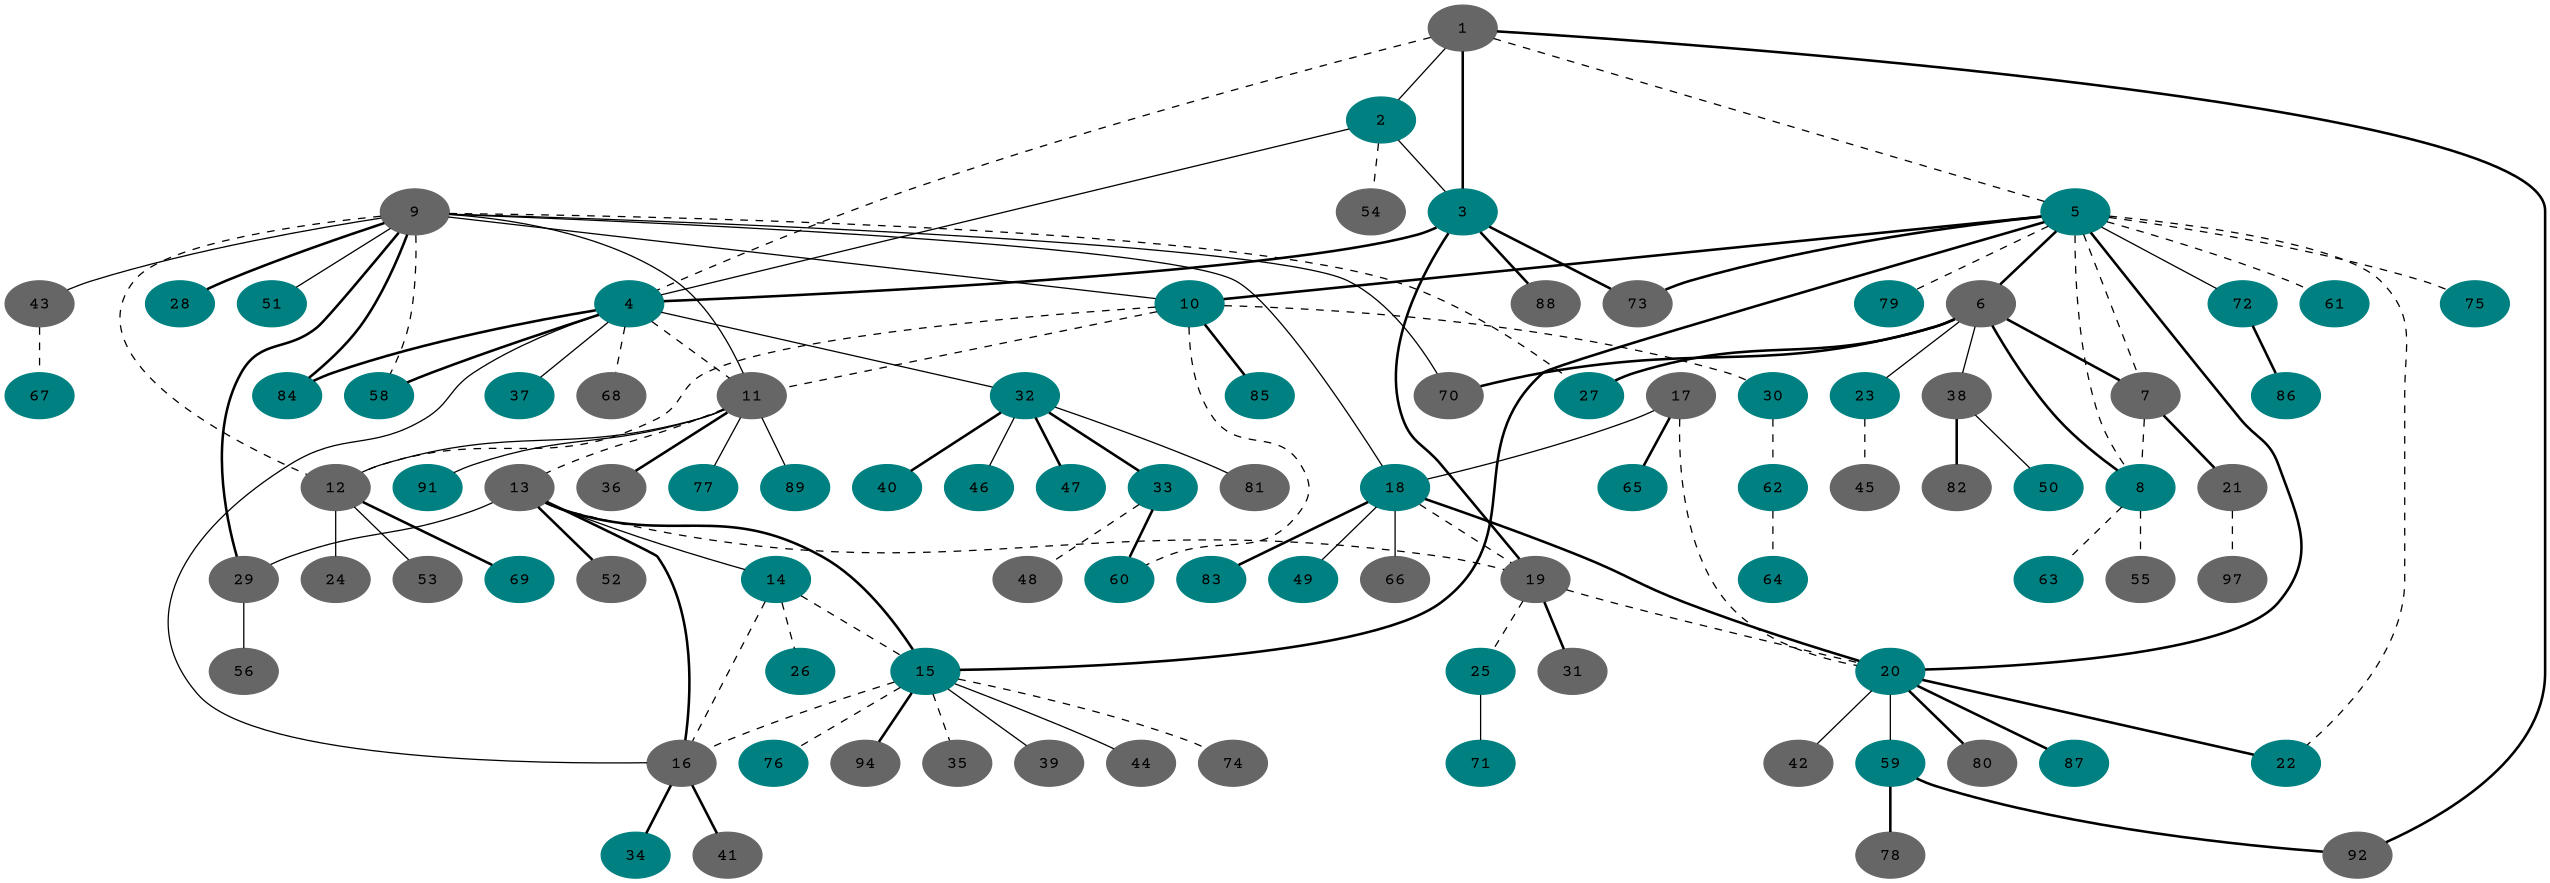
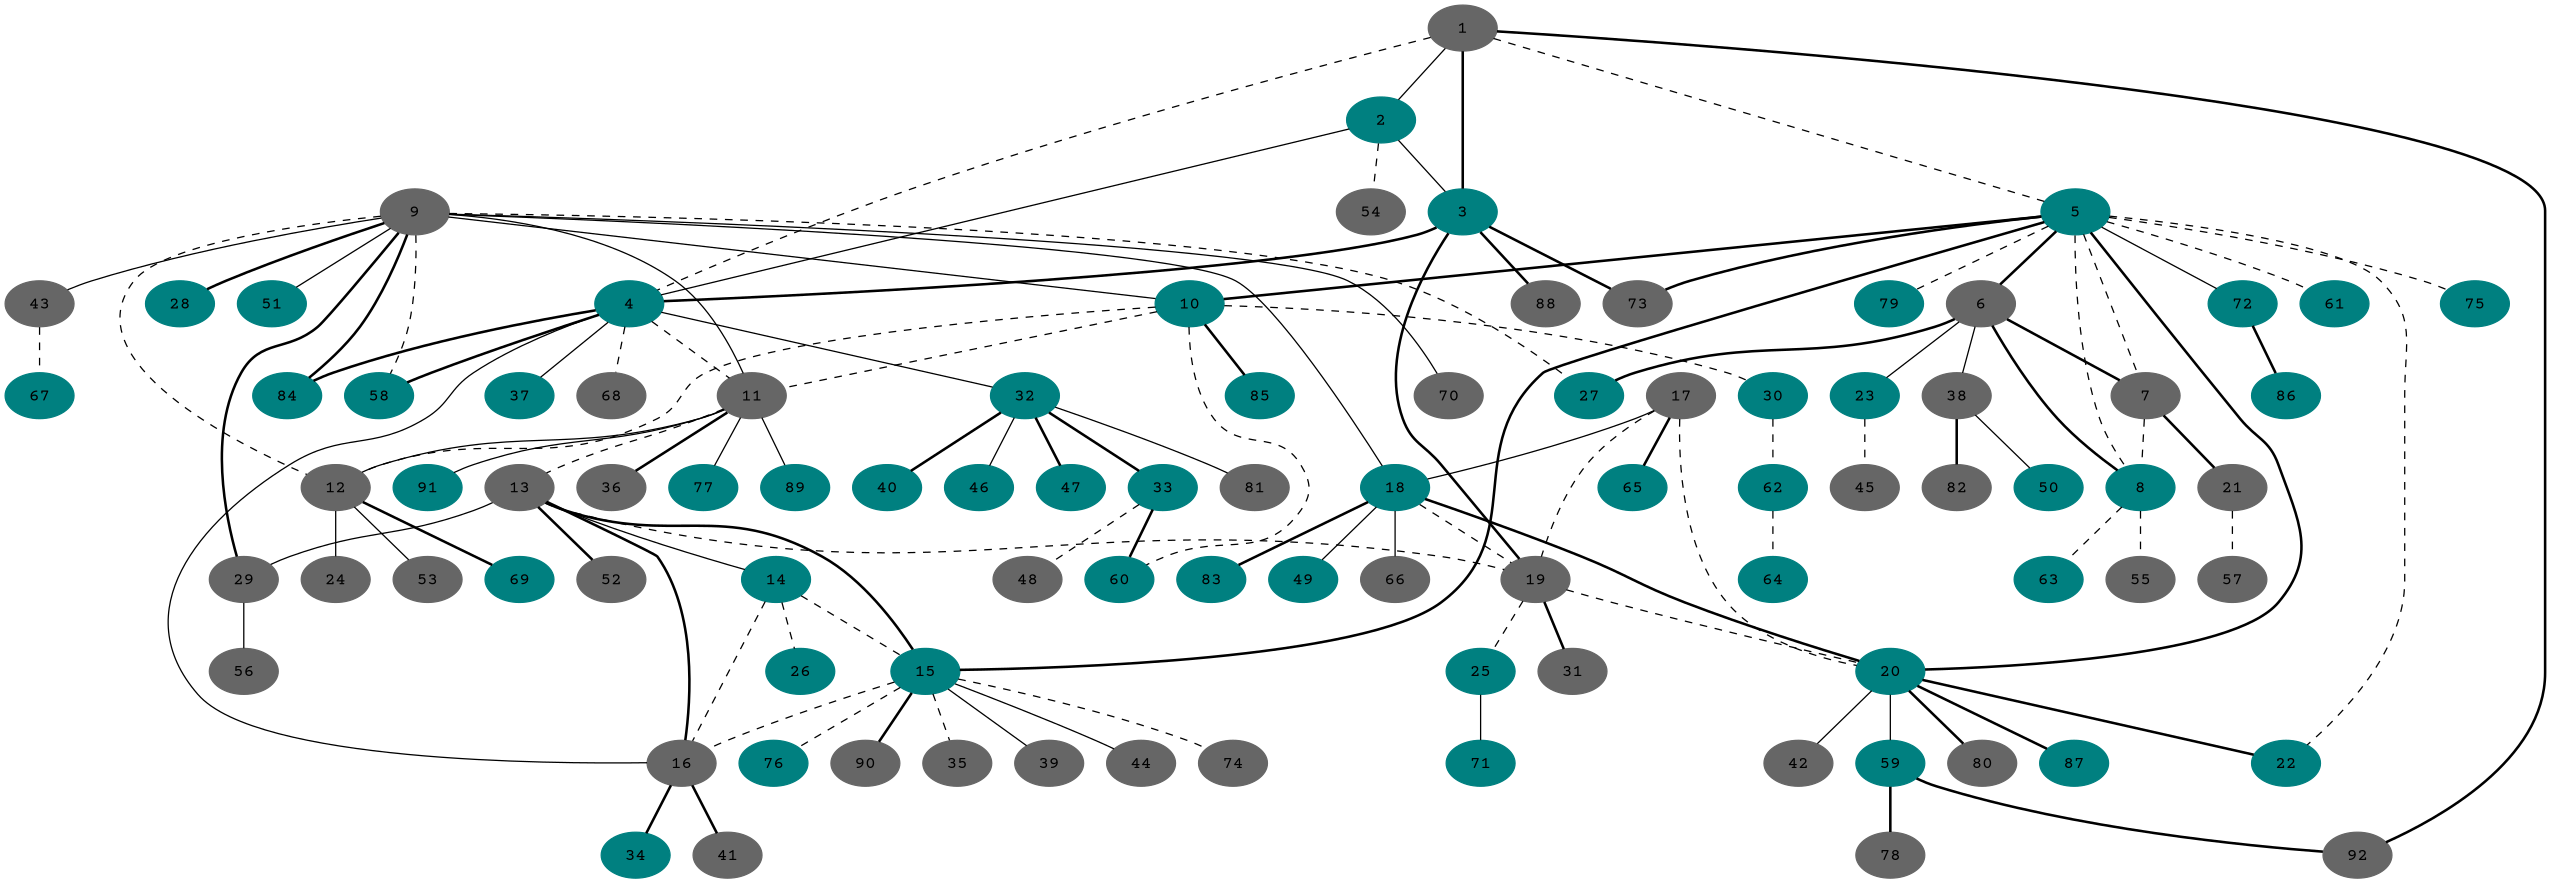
(1635, 361) -> none
none -> (1582, 471)
(2232, 579) -> (2232, 579)
(865, 763) -> (865, 763)
